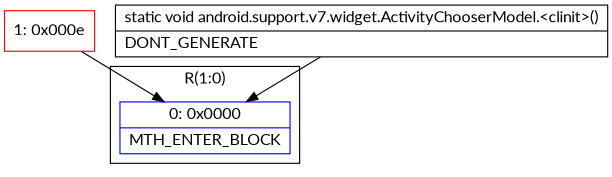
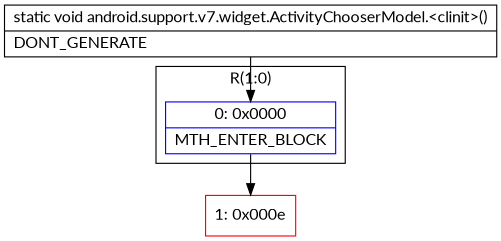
(118, 74) -> (251, 170)
